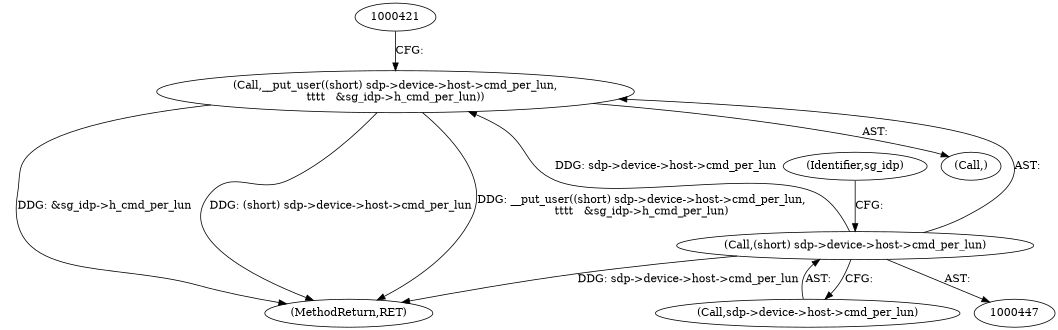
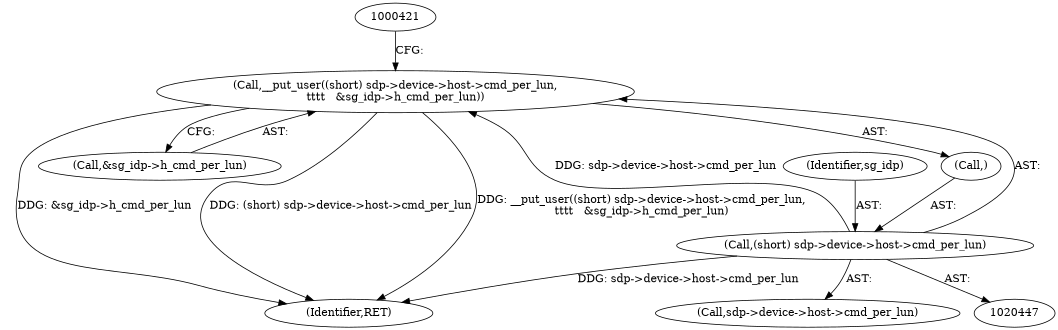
none -> (160, 166)
(871, 206) -> (871, 206)
(861, 279) -> (861, 279)
(803, 280) -> (918, 203)
(349, 313) -> (349, 313)
(1015, 313) -> (1015, 313)
